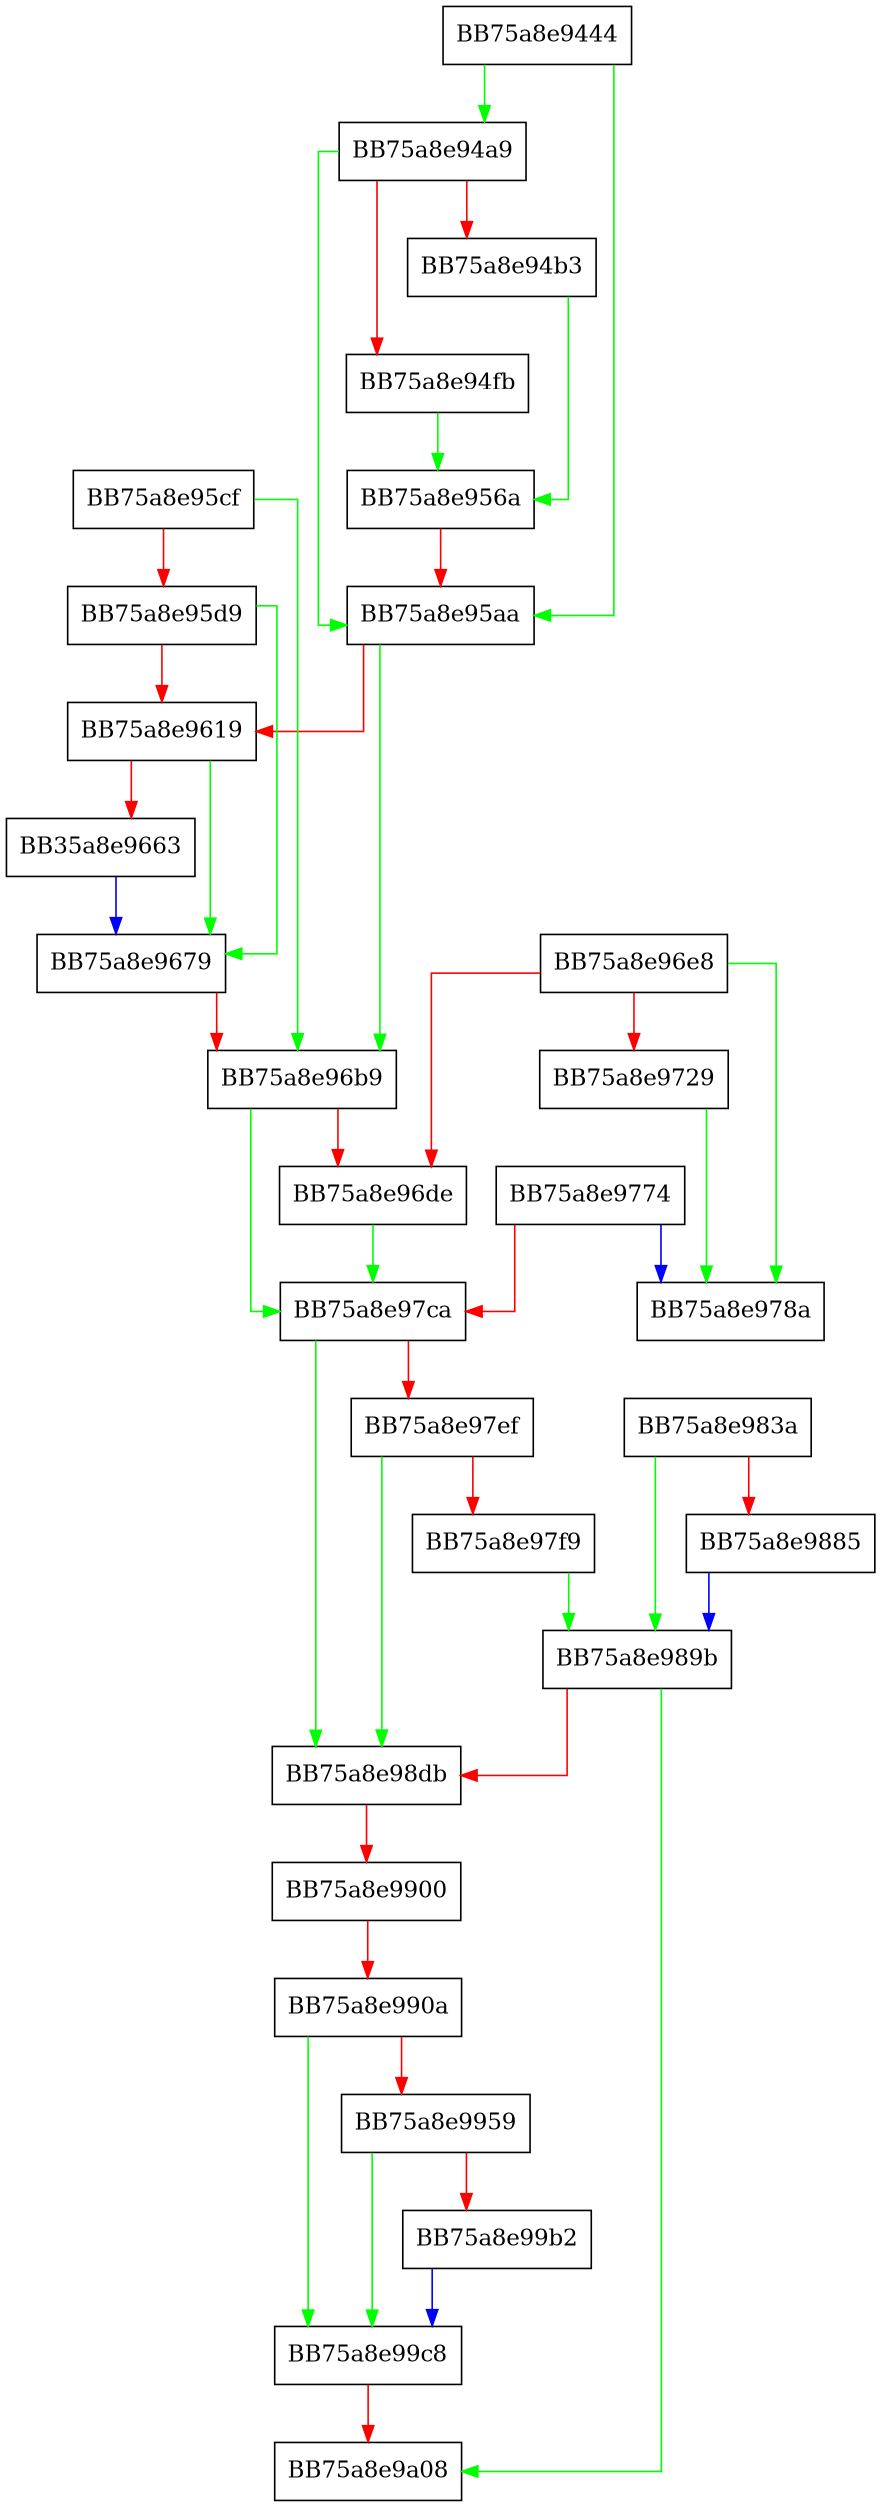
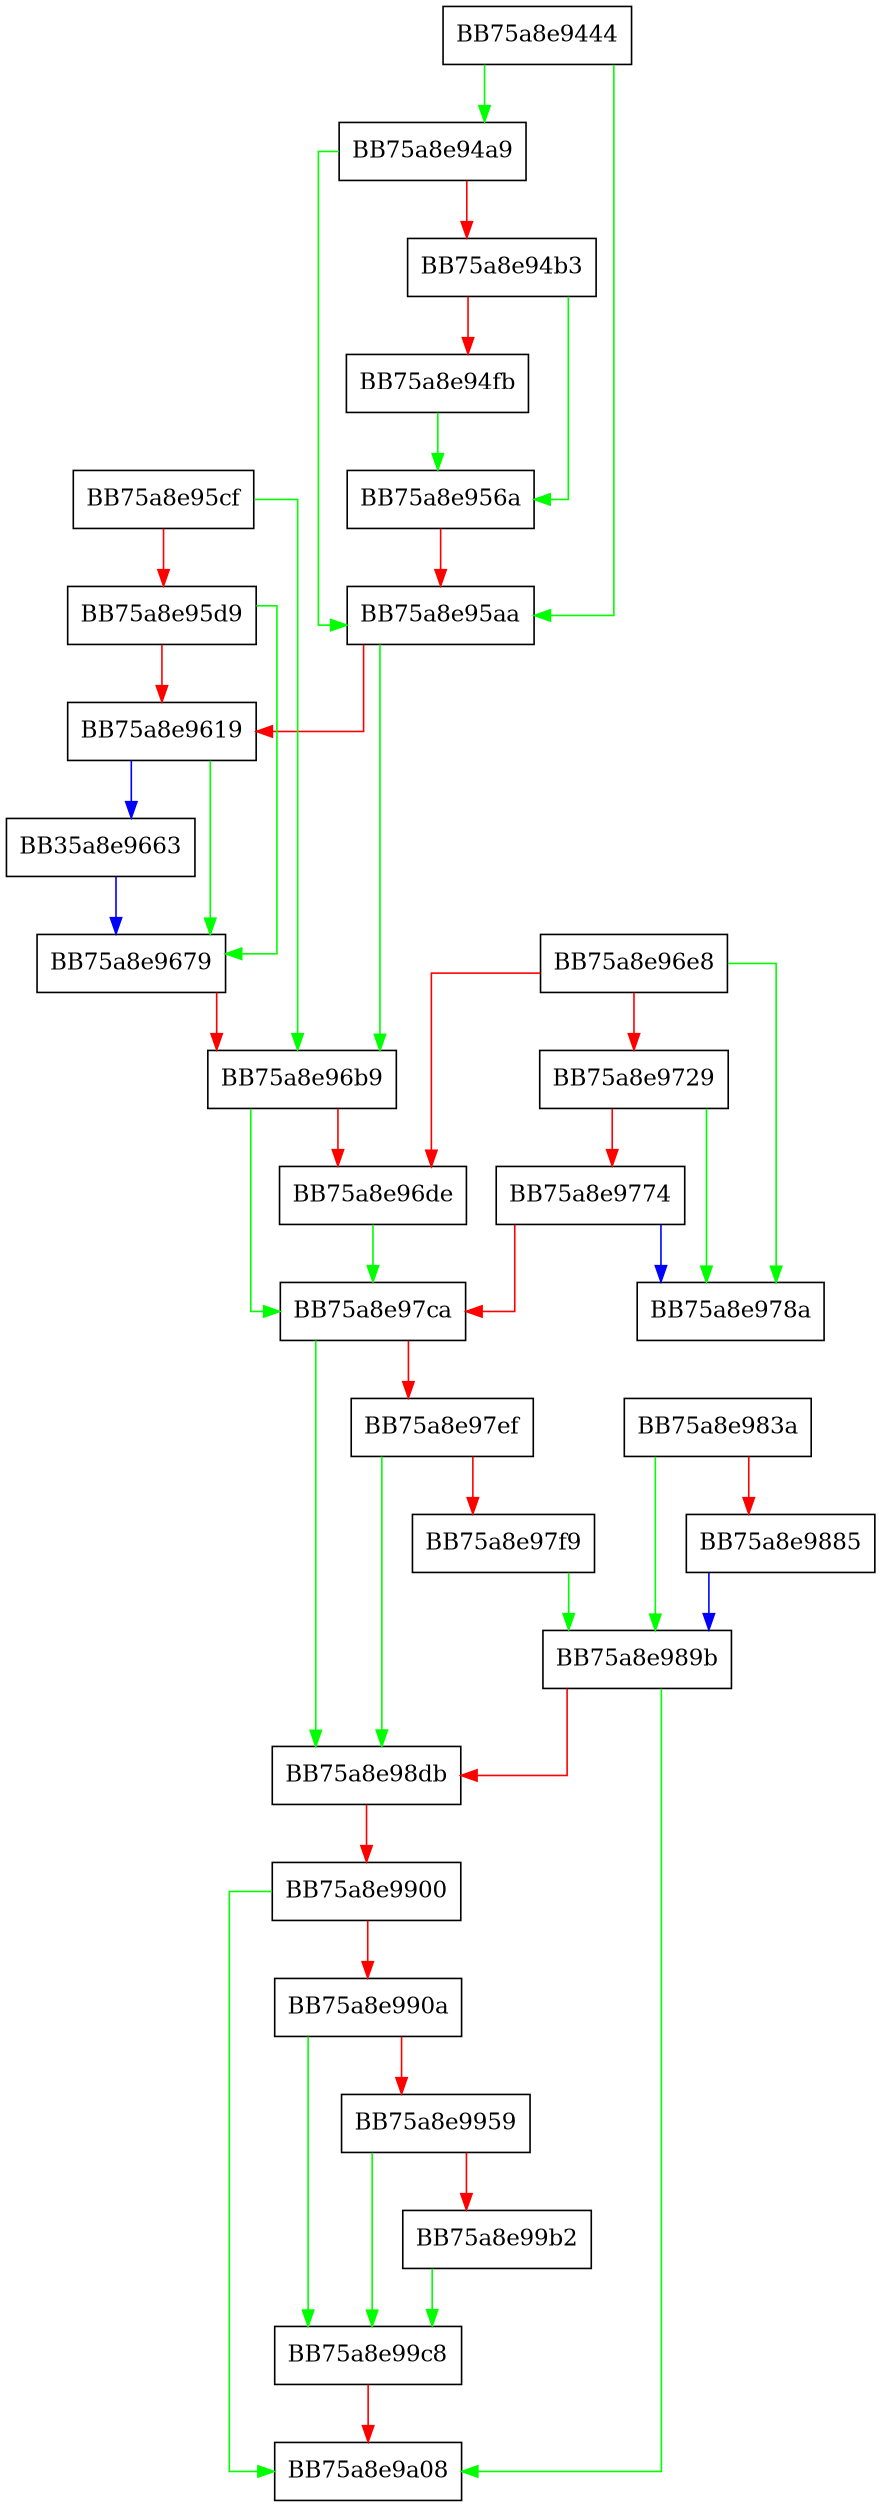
(377, 259) -> (468, 317)
(131, 781) -> (131, 781)
none -> (612, 1129)
none -> (229, 2174)
(432, 2289) -> (432, 2289)
